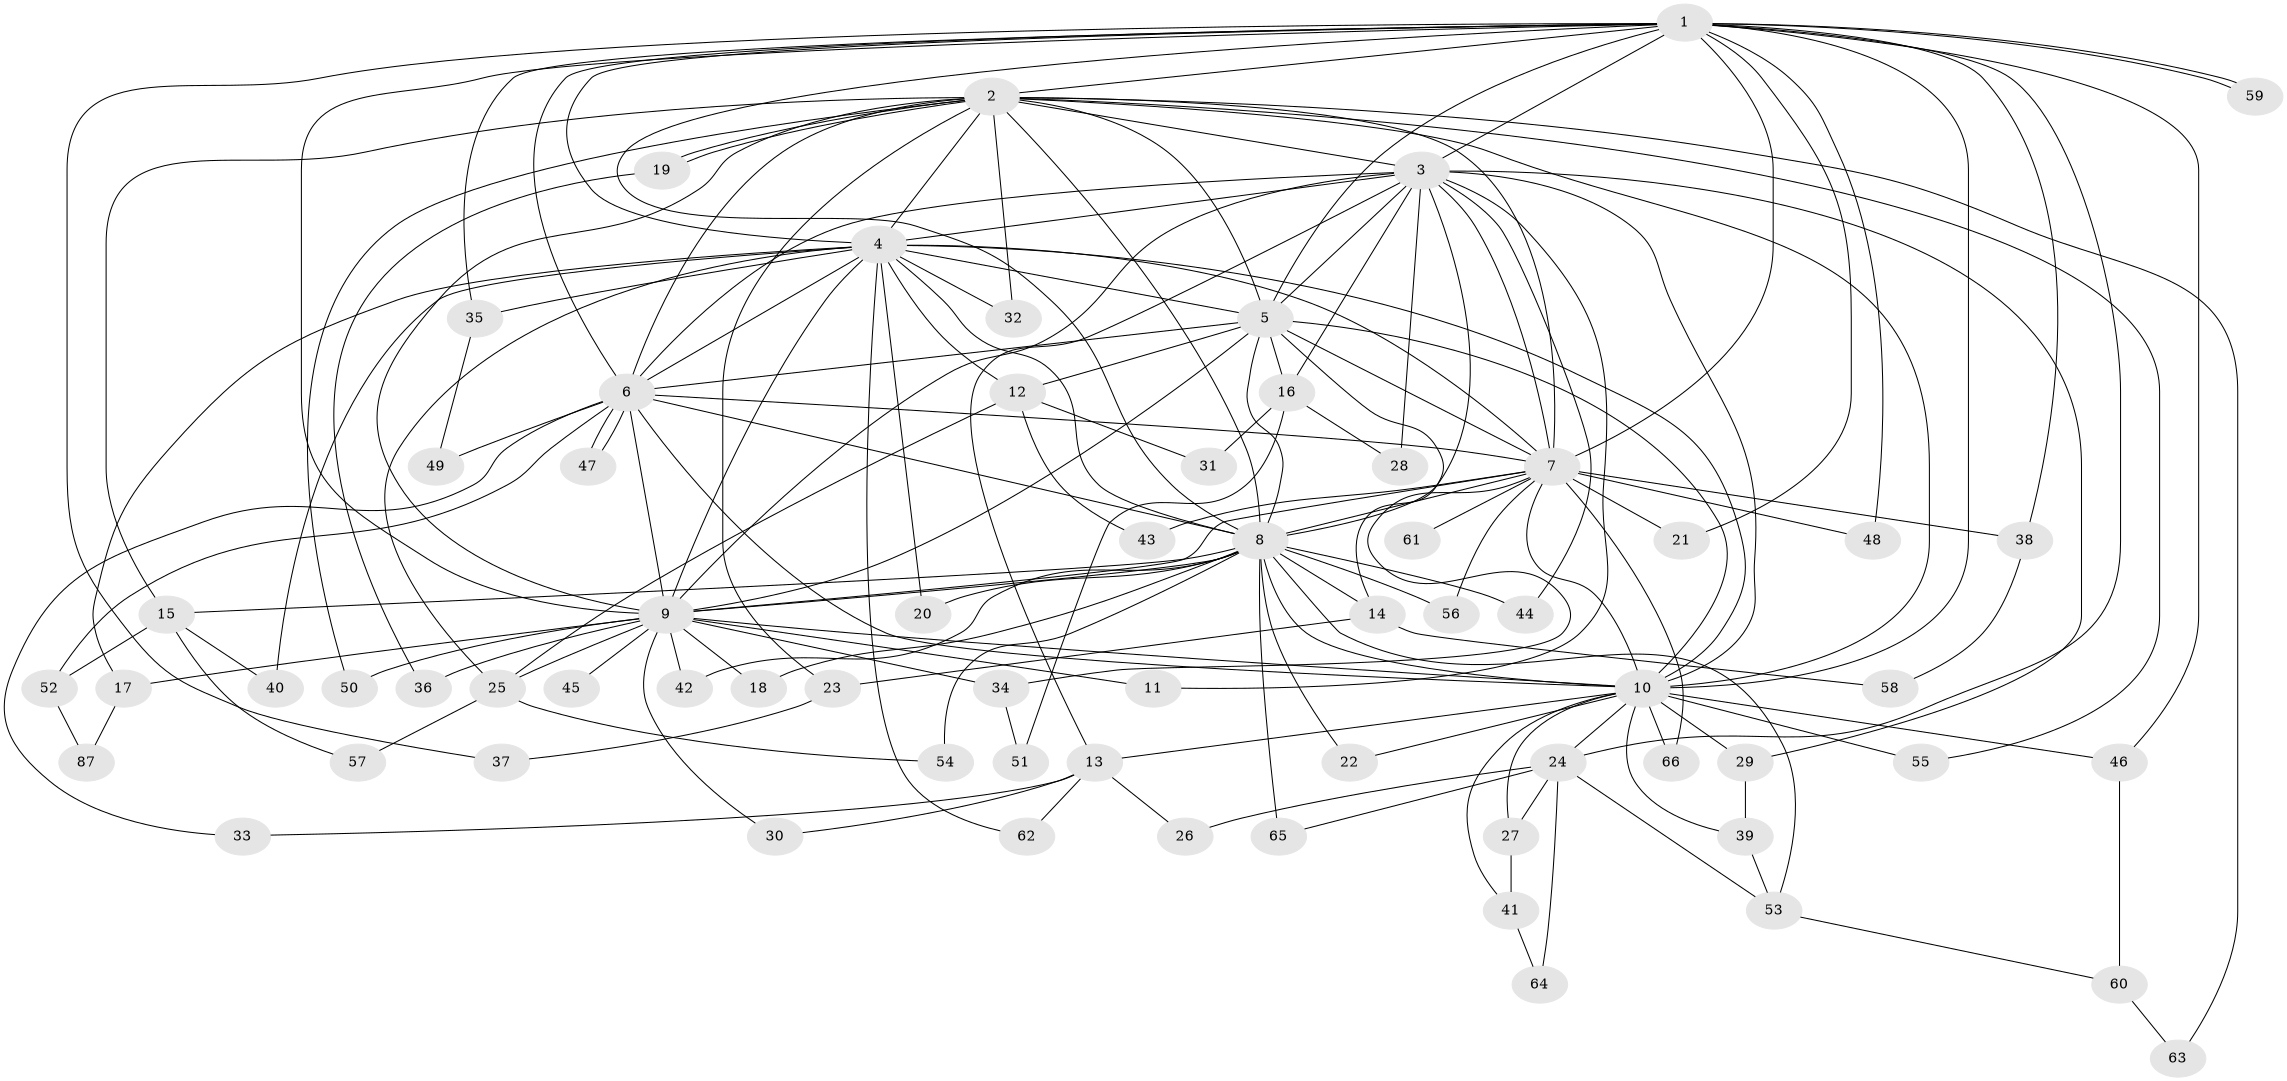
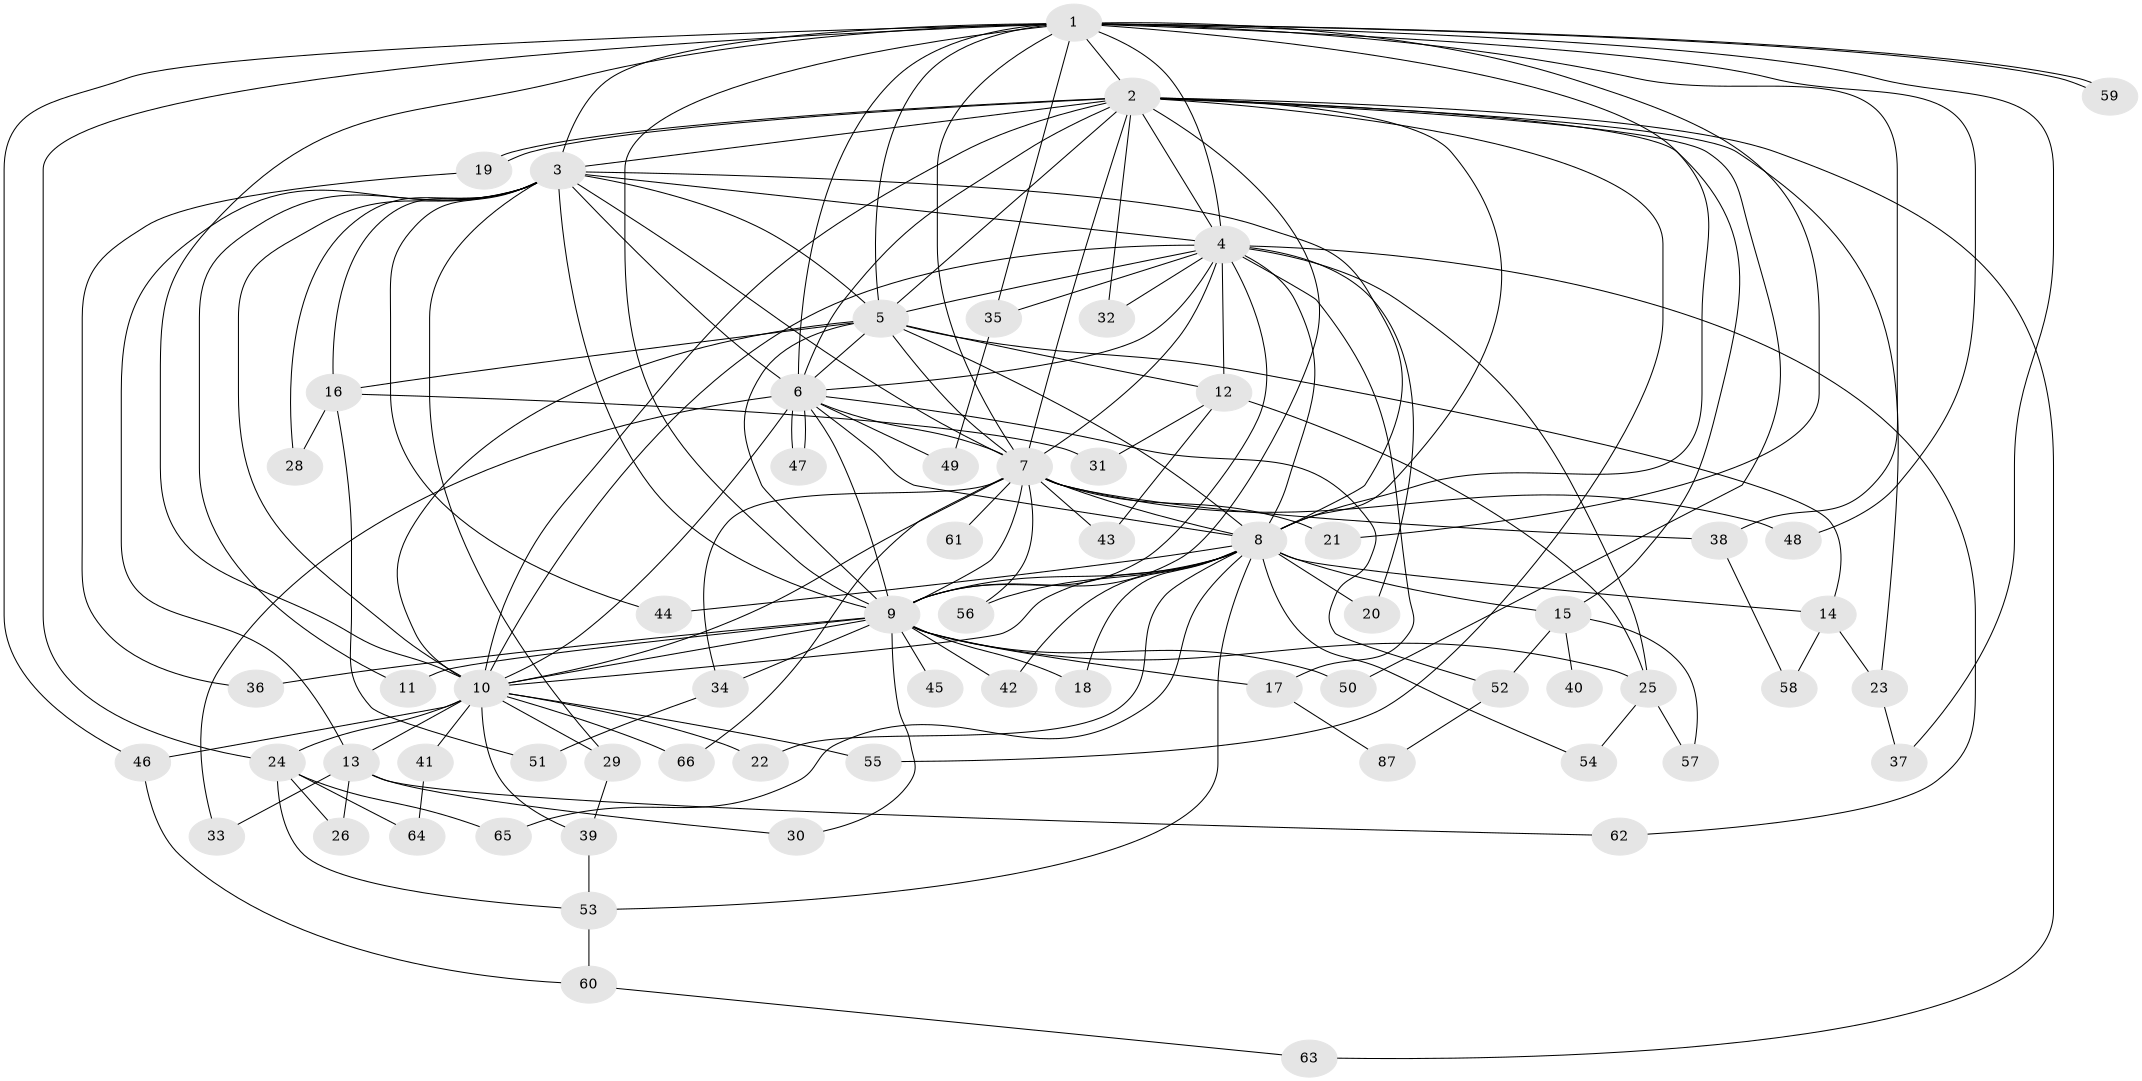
(459, 292) -> none
(1511, 837) -> none
